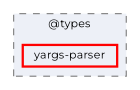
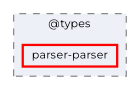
(70, 56) -> (70, 56)
